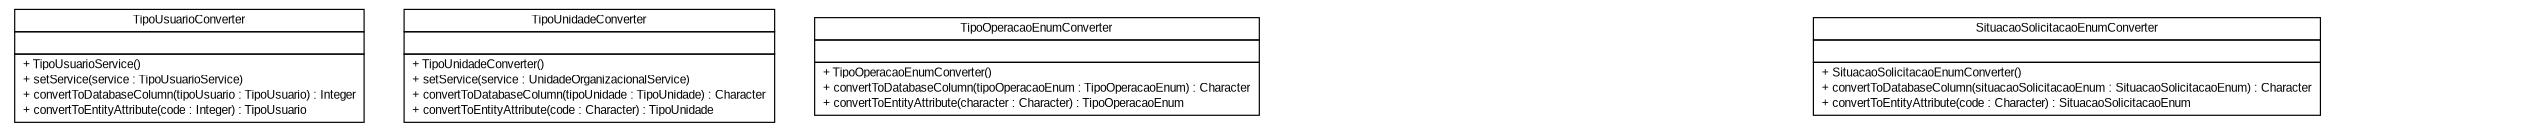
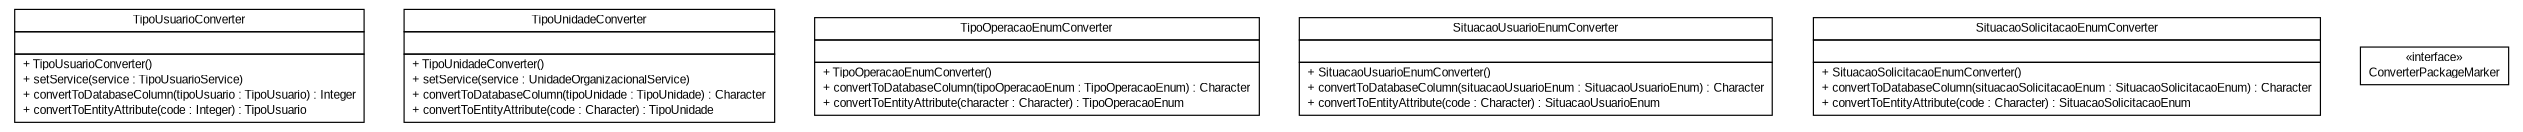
(82, 65) -> (88, 65)
none -> (1536, 66)
none -> (2435, 66)
